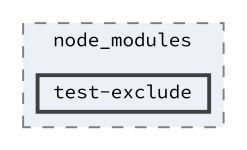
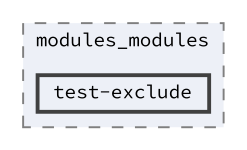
(123, 41) -> (123, 41)
